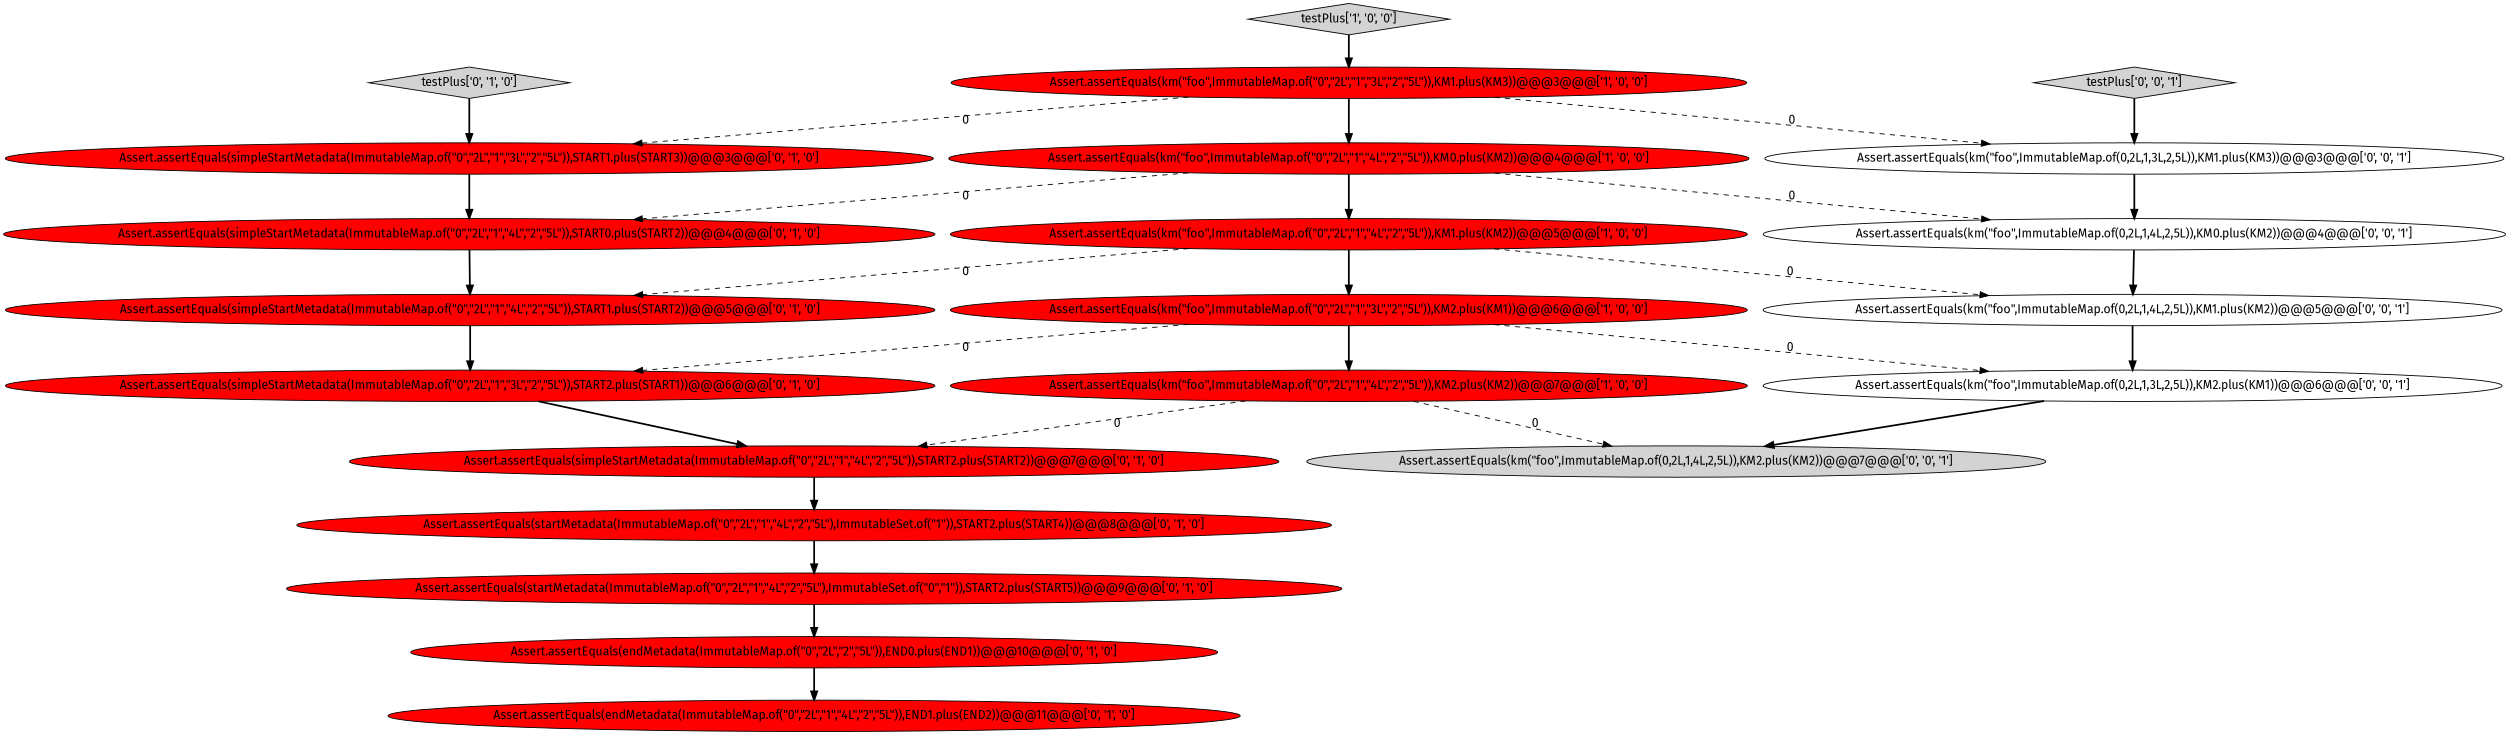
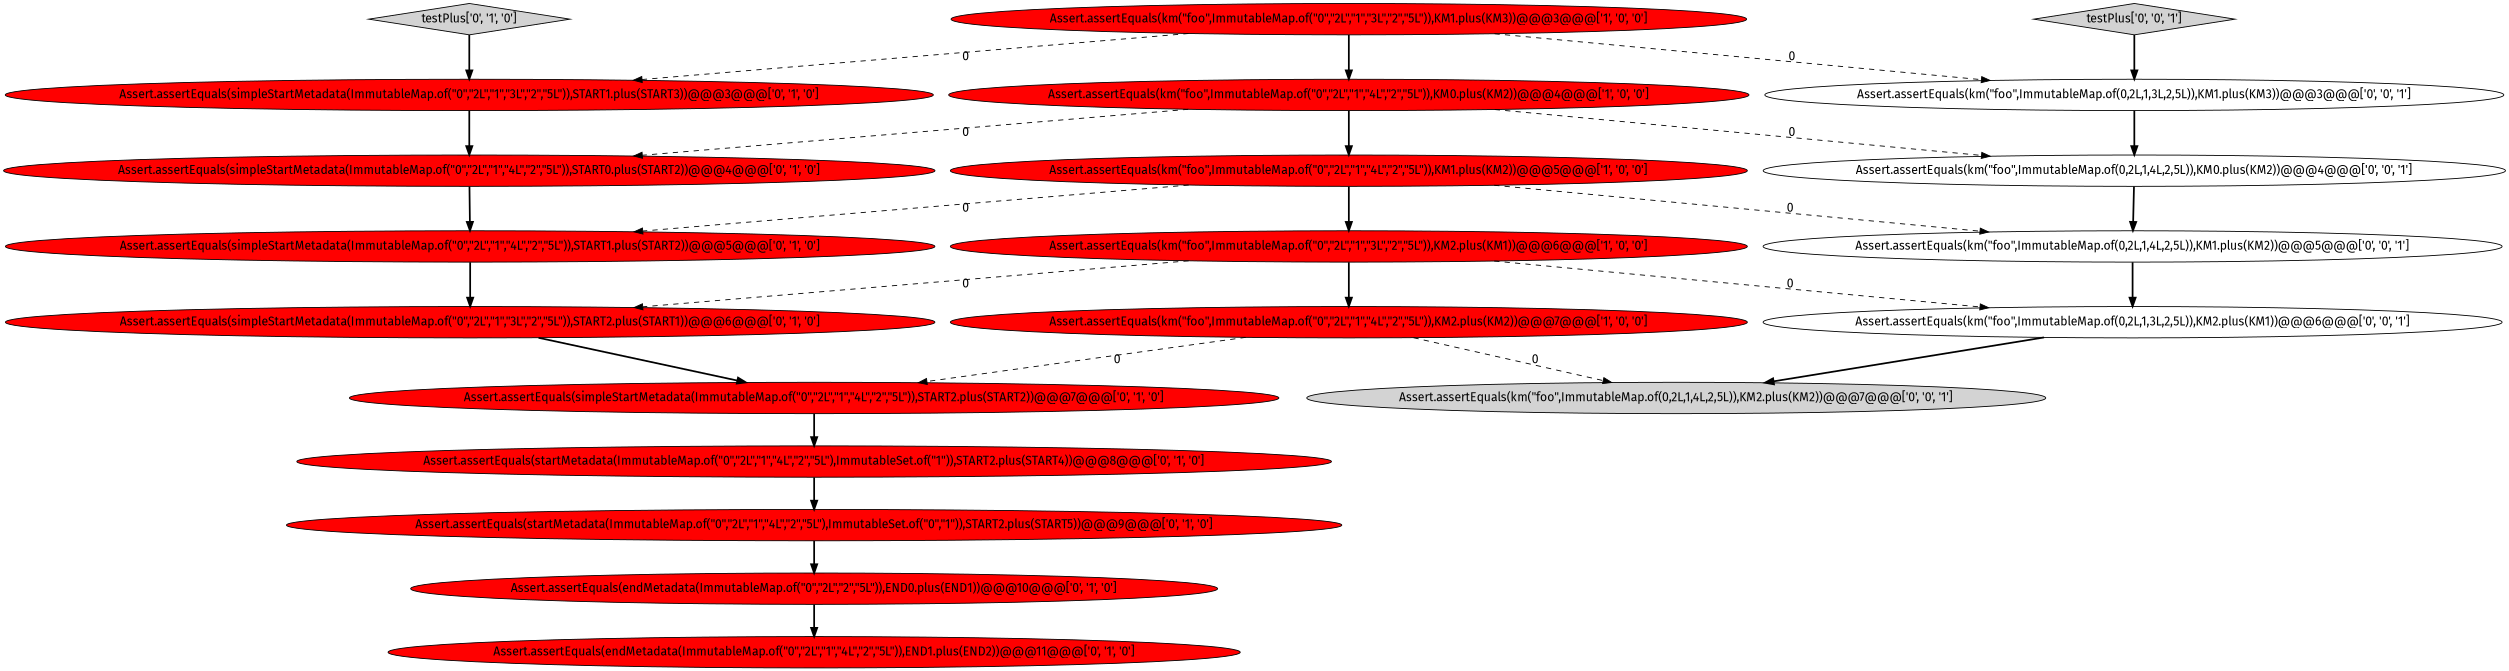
(1349, 19) -> none
